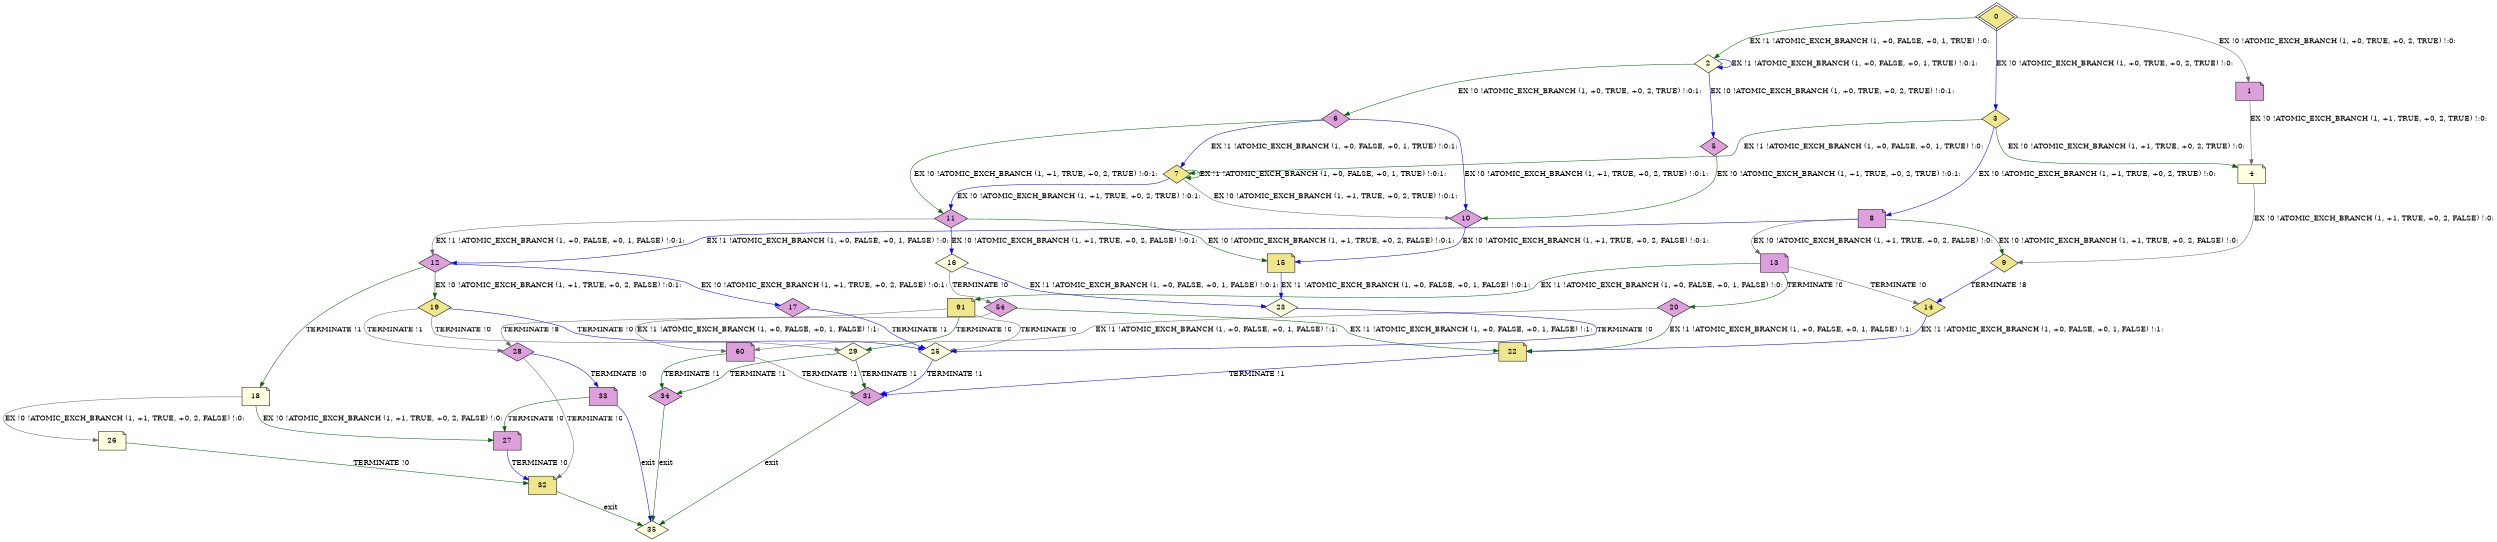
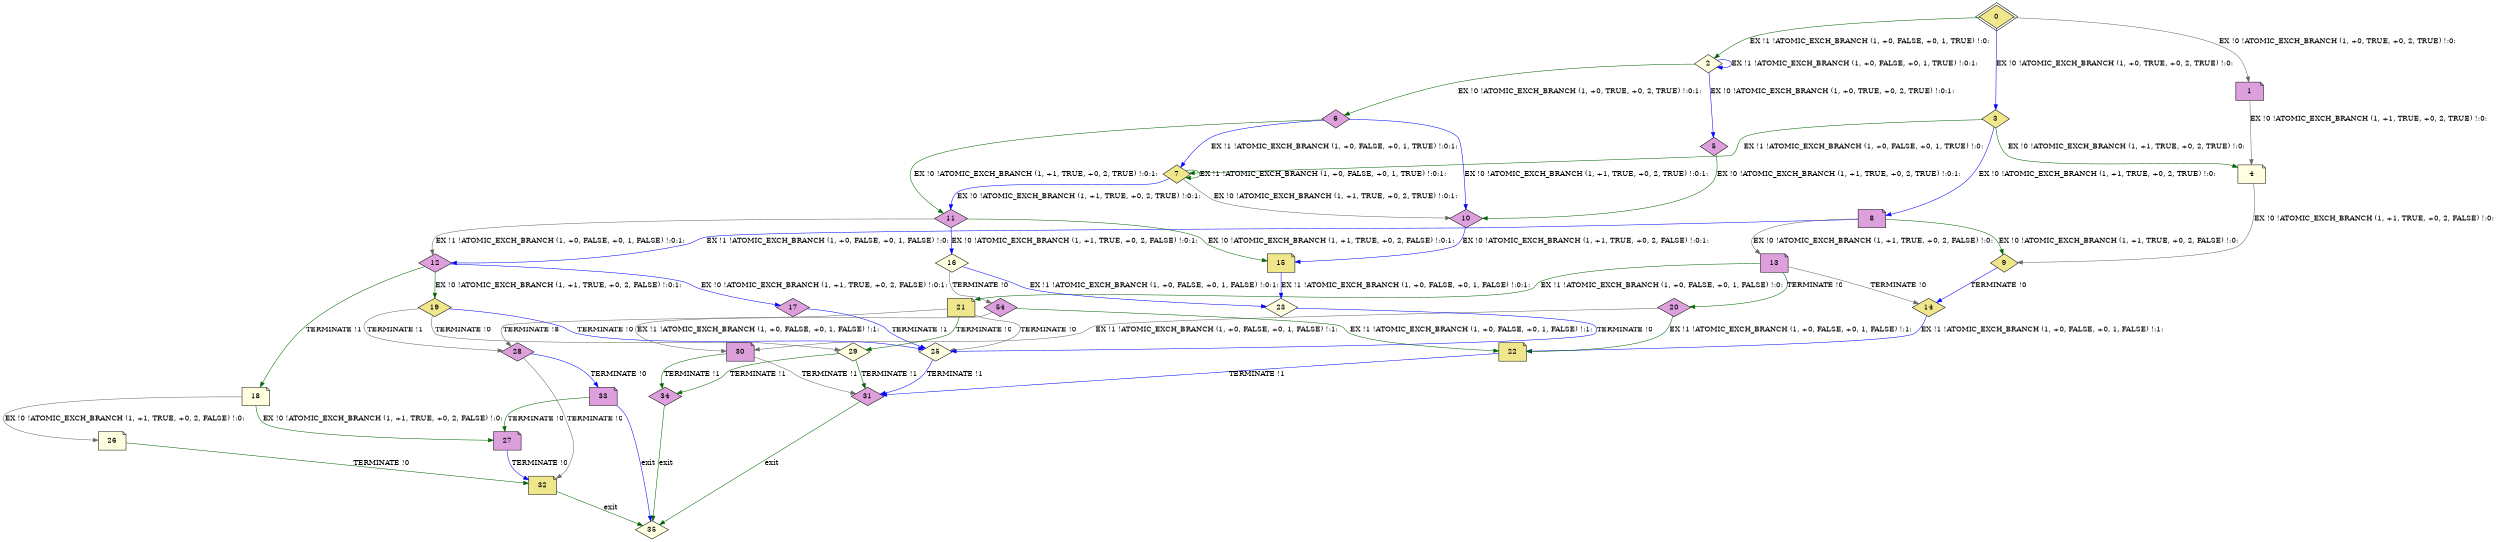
(1999, 285) -> (1999, 285)
(961, 307) -> (961, 307)
(740, 352) -> (740, 352)
